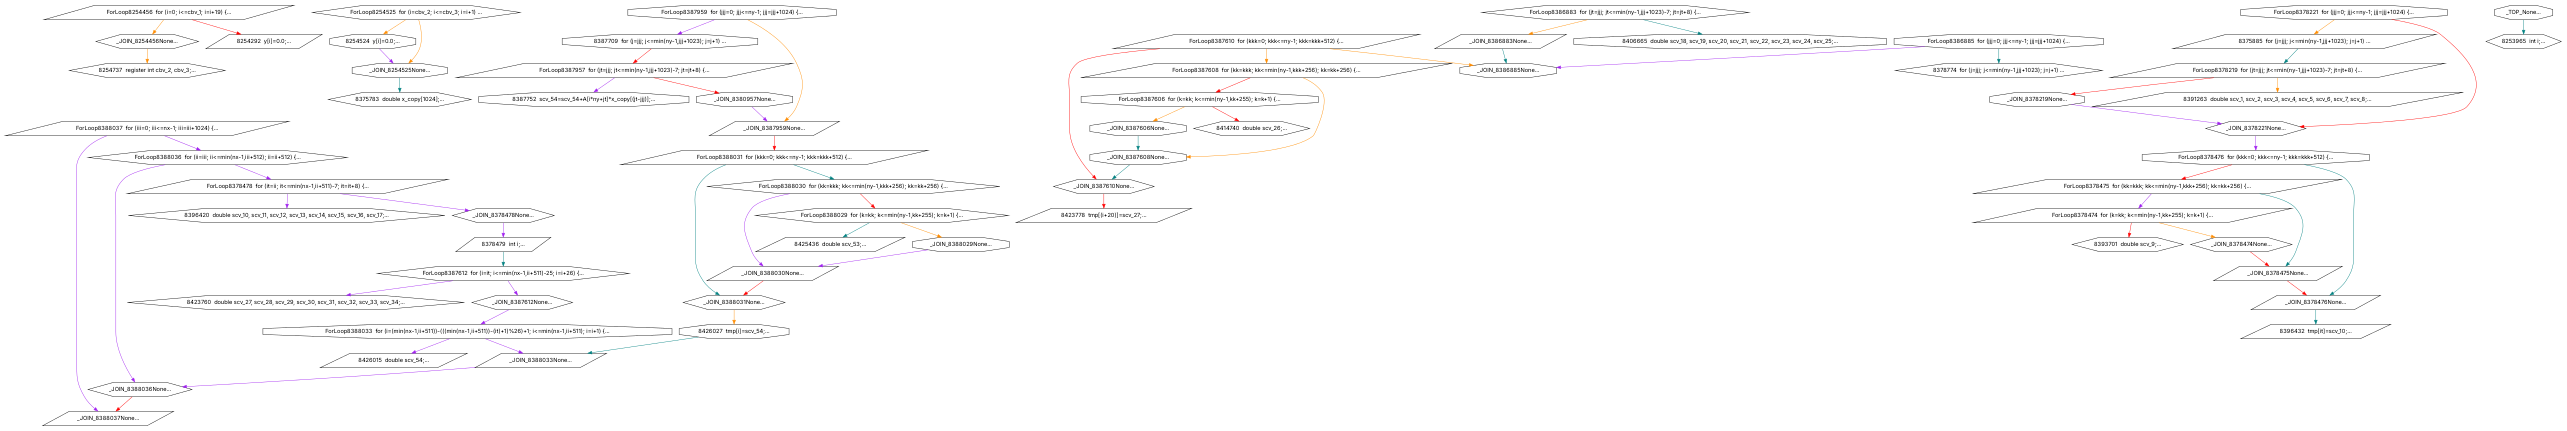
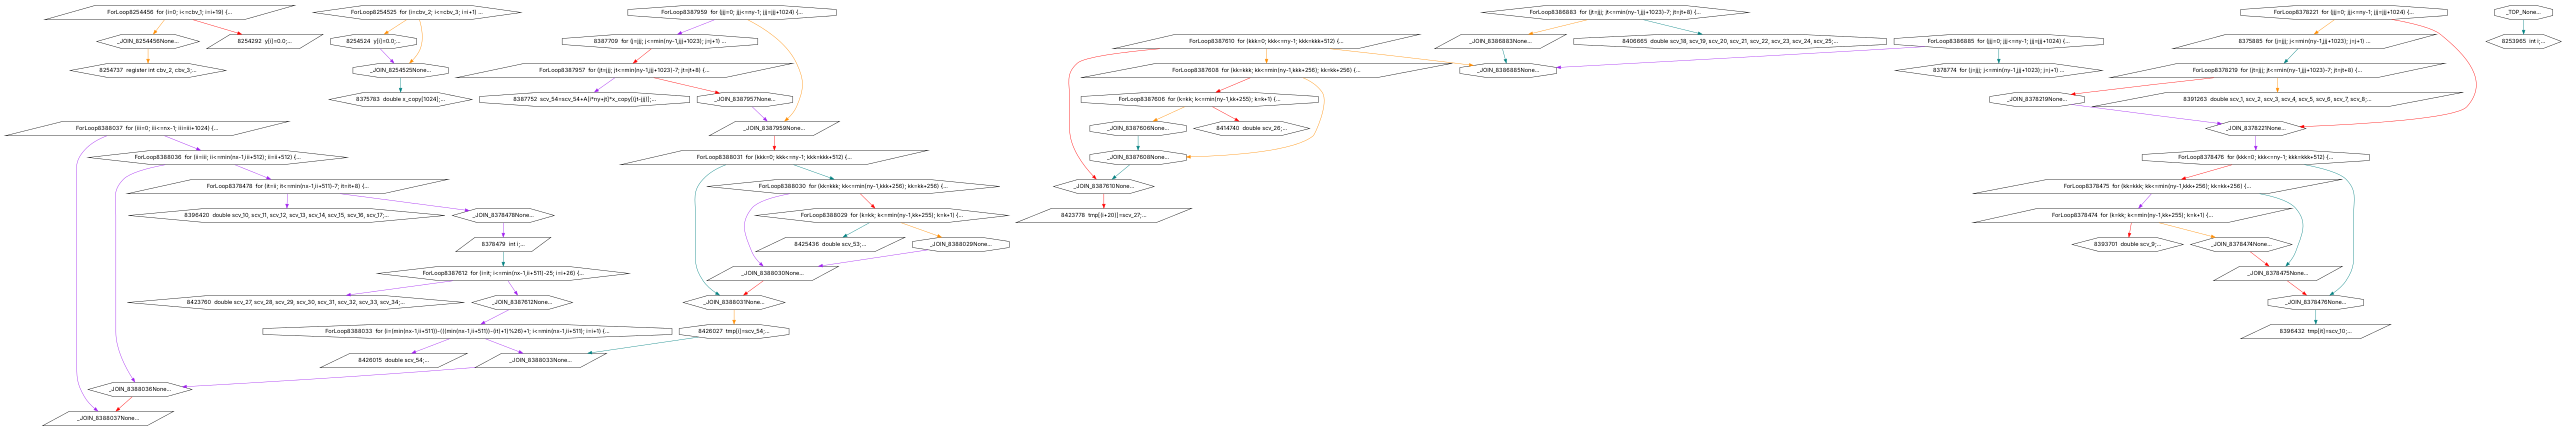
(745, 99) -> (745, 99)
(2316, 302) -> (2316, 302)
